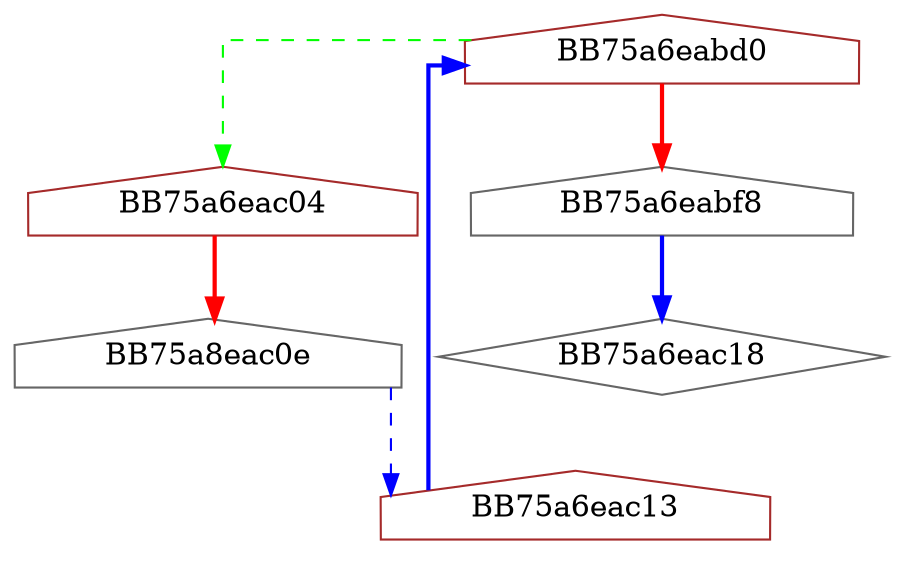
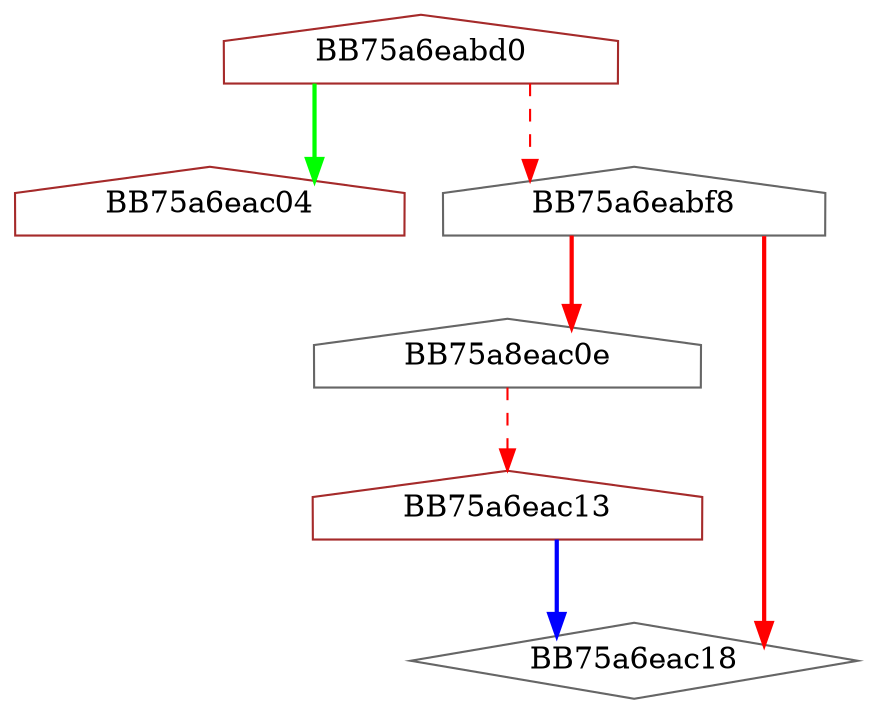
(294, 40) -> (315, 121)
(662, 114) -> (530, 122)
(662, 266) -> (764, 430)
(215, 267) -> (572, 271)
(428, 270) -> (557, 577)
(391, 431) -> (507, 418)
